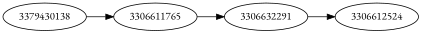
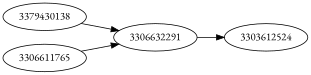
(96, 17) -> (96, 26)
(377, 17) -> (266, 37)
